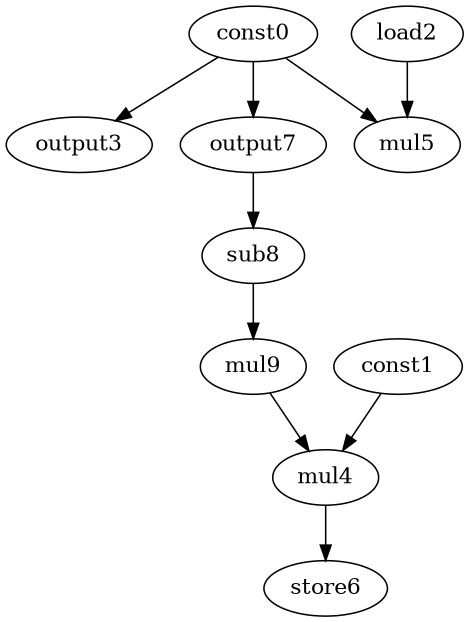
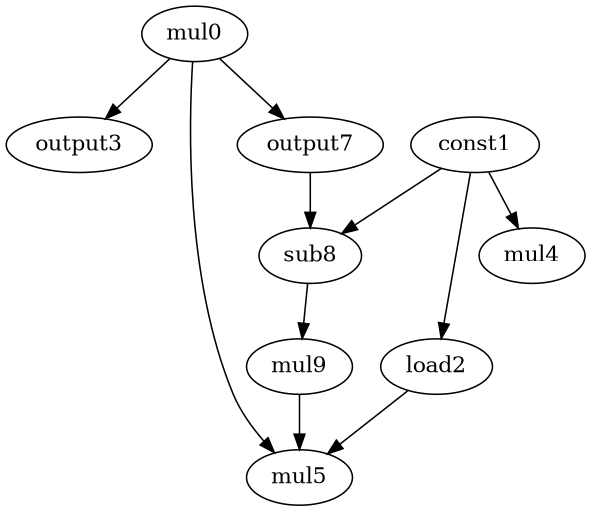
(253, 34) -> (195, 34)
none -> (398, 197)
none -> (457, 248)
(285, 416) -> (300, 414)
(326, 588) -> none
